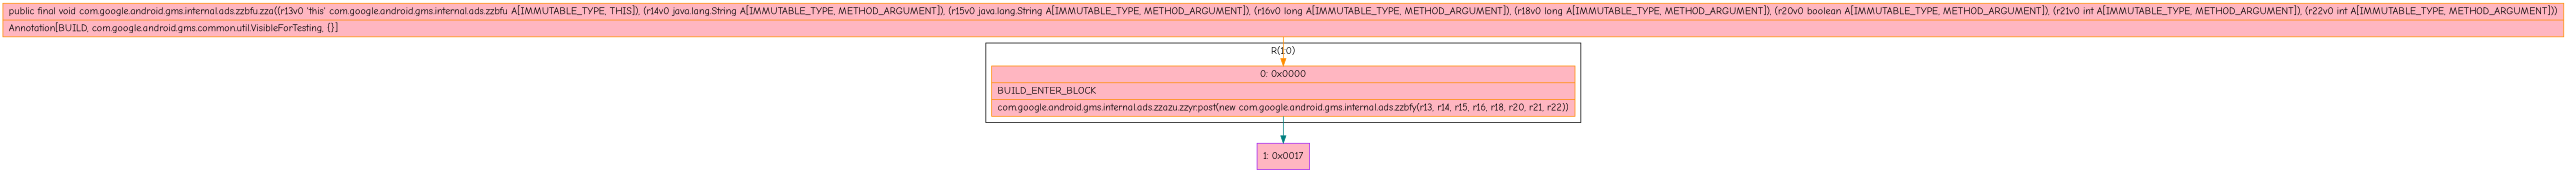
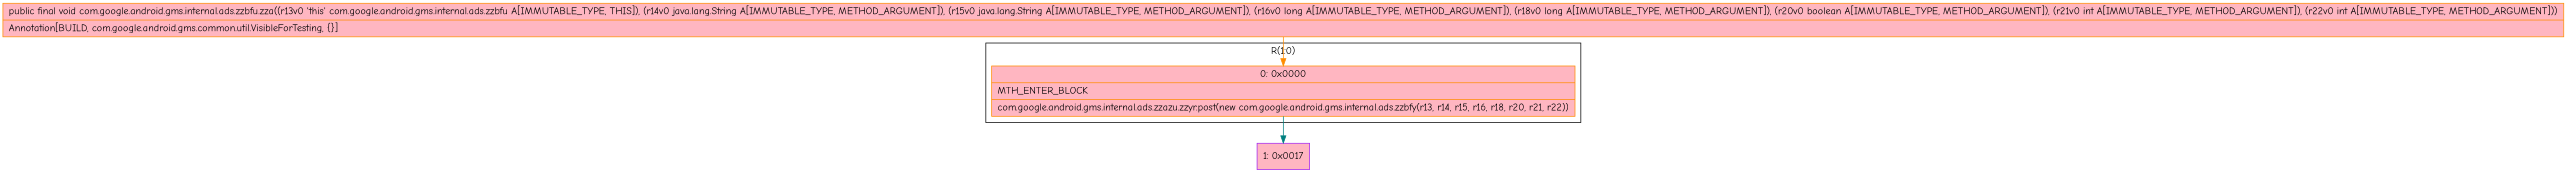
(1047, 91) -> (1043, 91)
